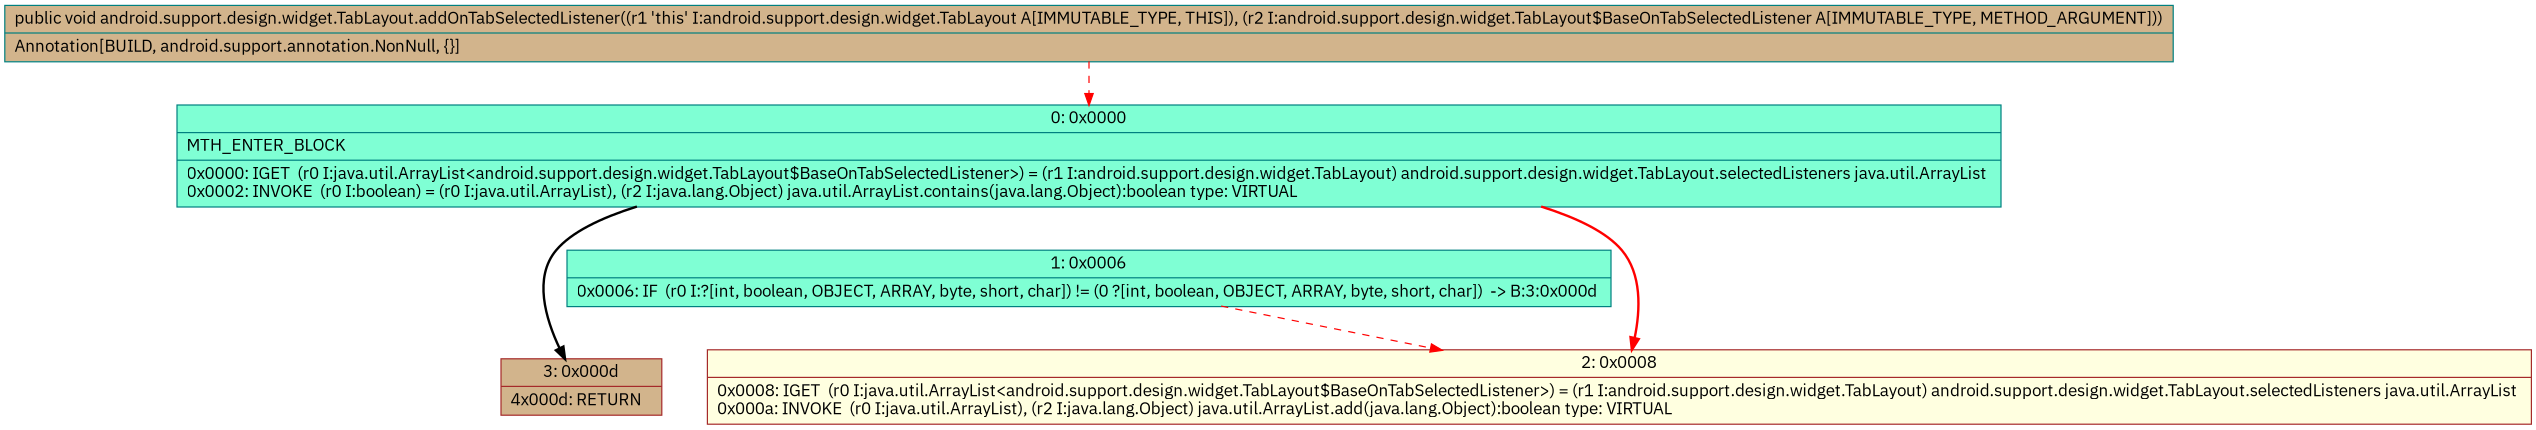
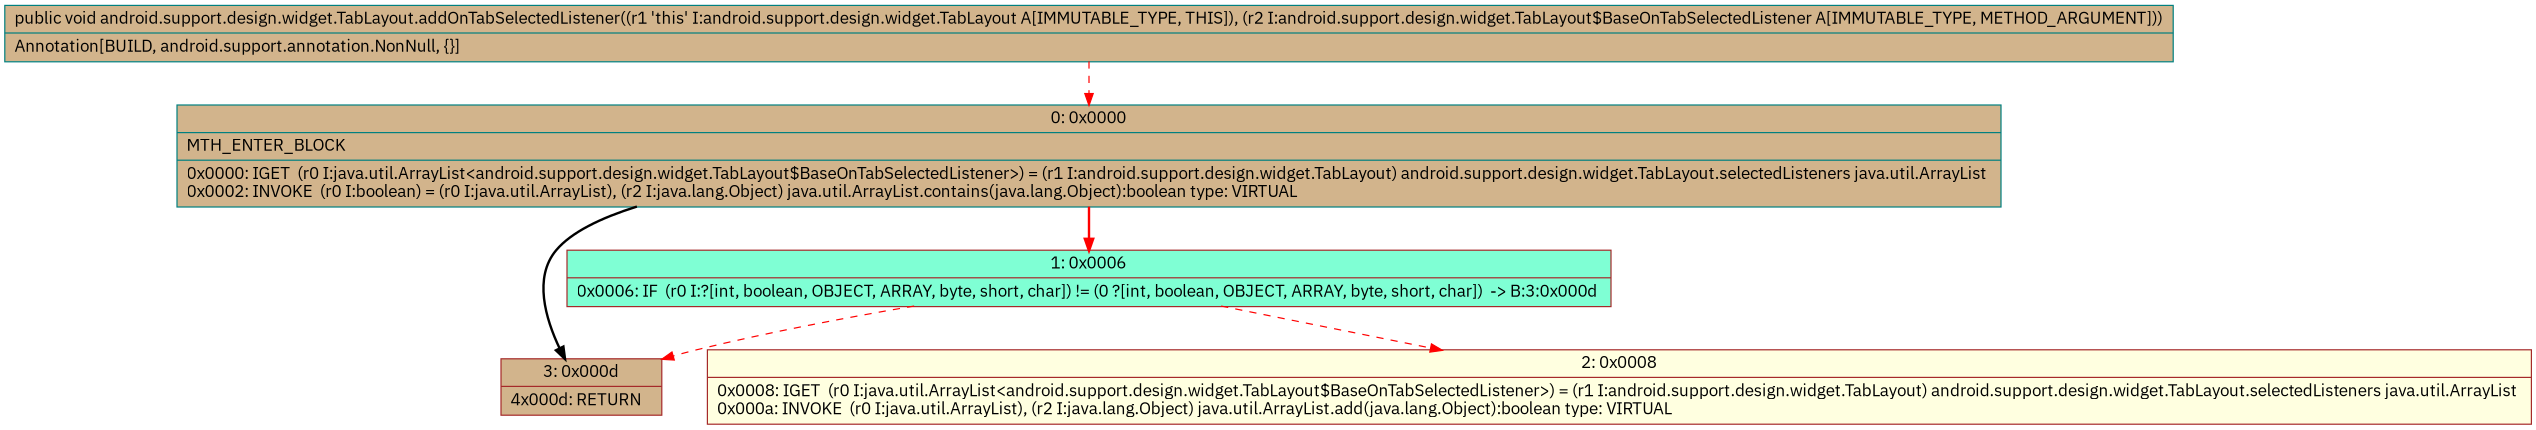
(1089, 156) -> (1089, 156)
(1621, 250) -> (1089, 223)
(1089, 278) -> (1089, 278)
none -> (793, 328)
